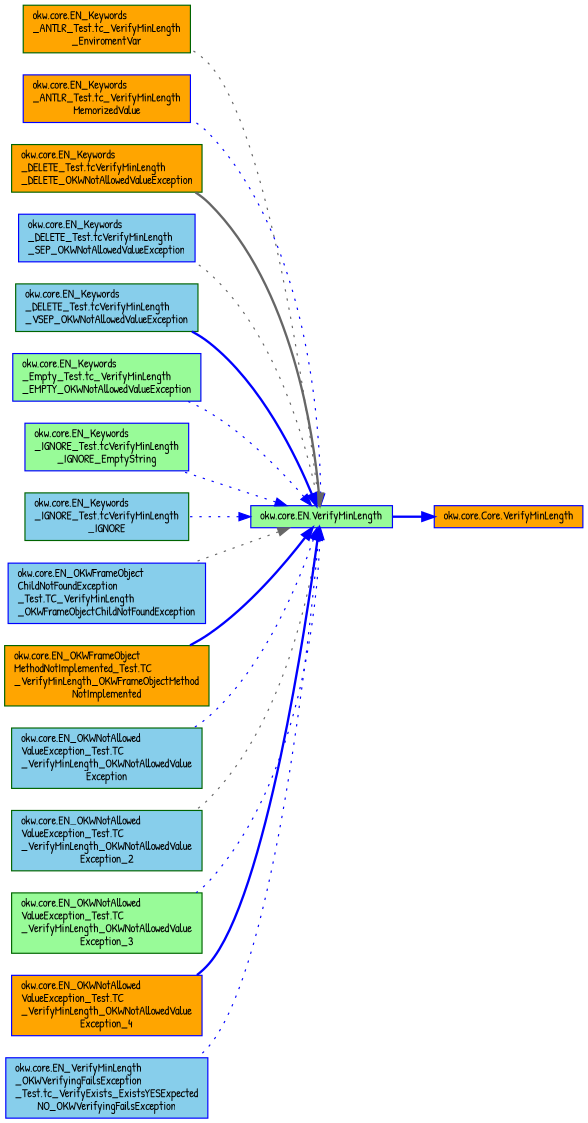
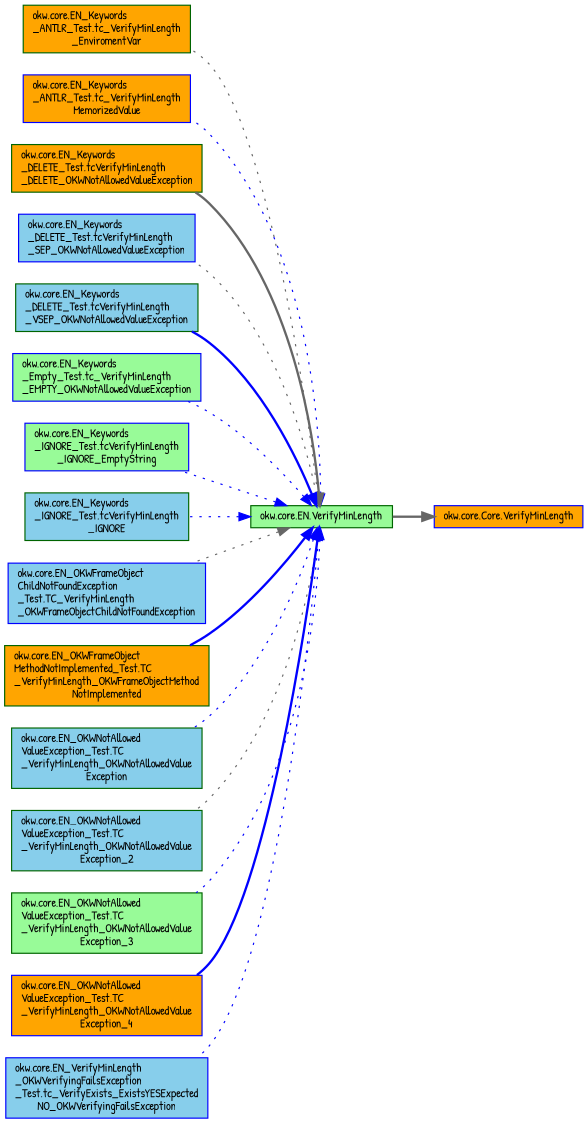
(322, 517) -> (322, 517)
(407, 517) -> (407, 517)
